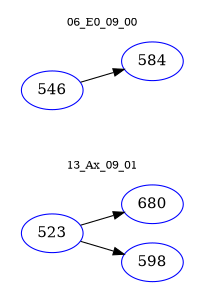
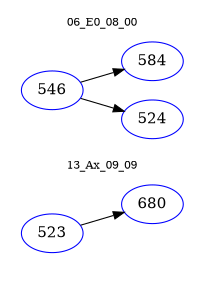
(102, 23) -> (102, 23)
none -> (152, 119)
(102, 166) -> (102, 166)
(152, 262) -> none
